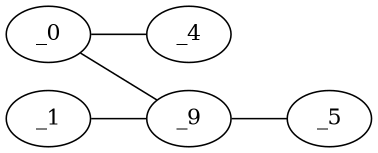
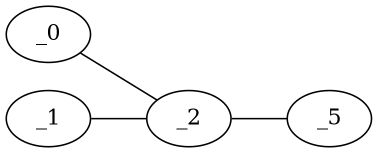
(189, 34) -> none
(189, 119) -> (189, 119)
